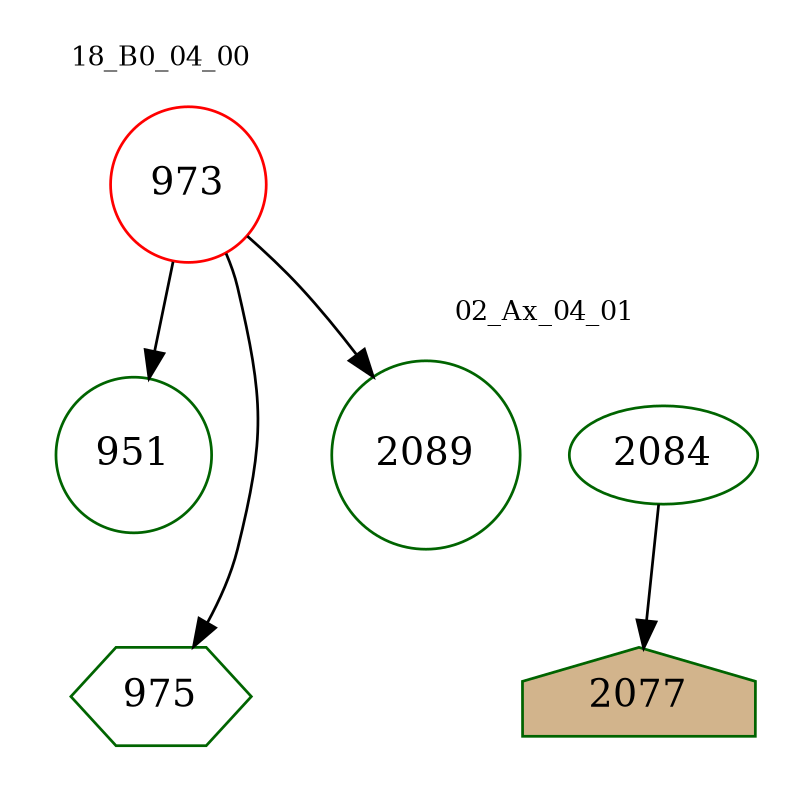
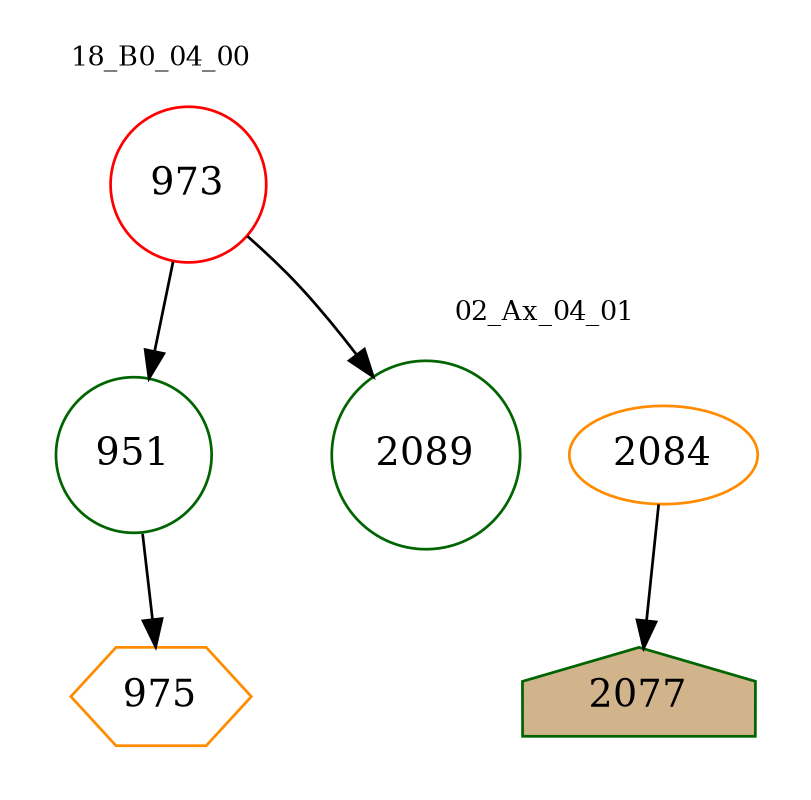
(257, 440) -> (148, 576)
(664, 455) -> (664, 455)
(161, 697) -> (161, 697)
